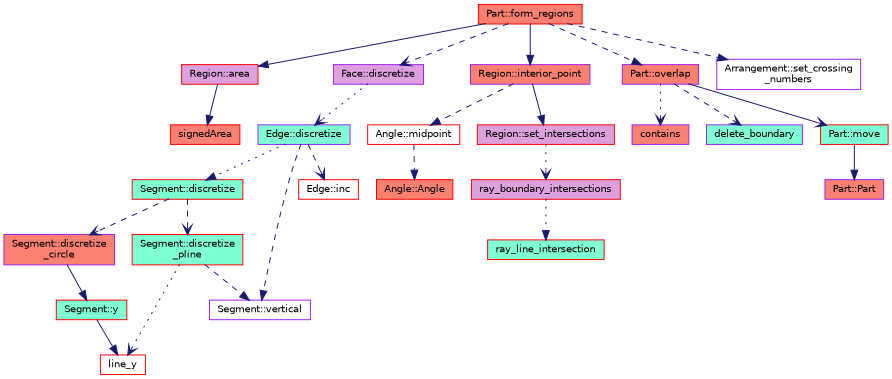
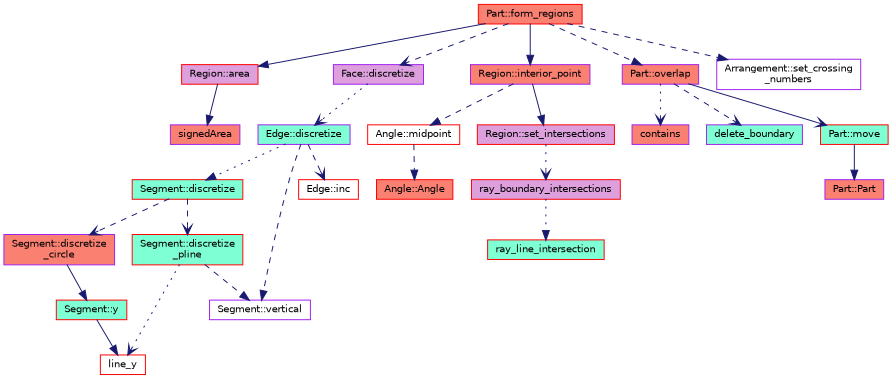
(205, 135) -> (205, 135)
